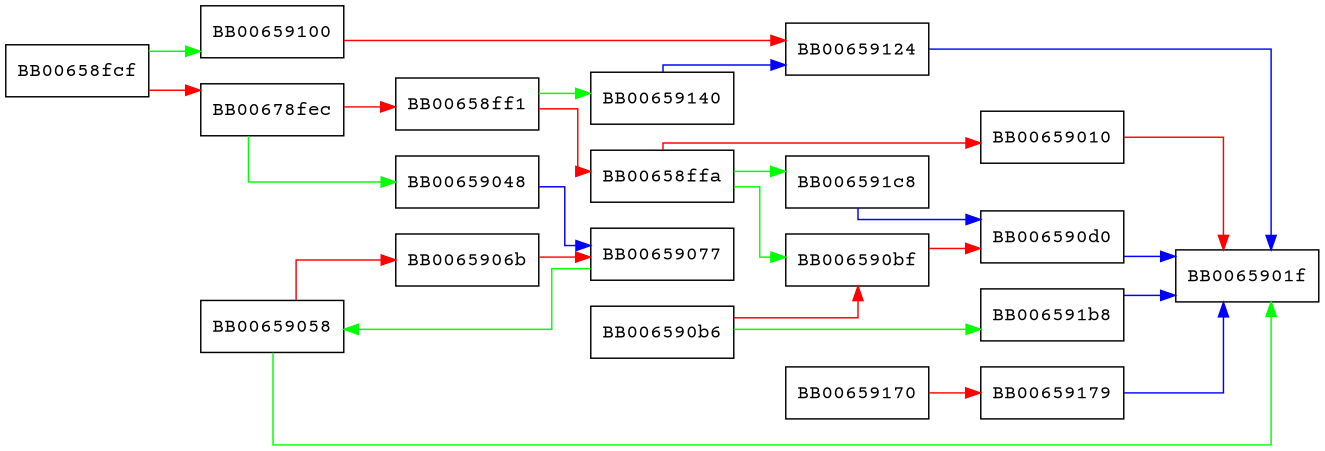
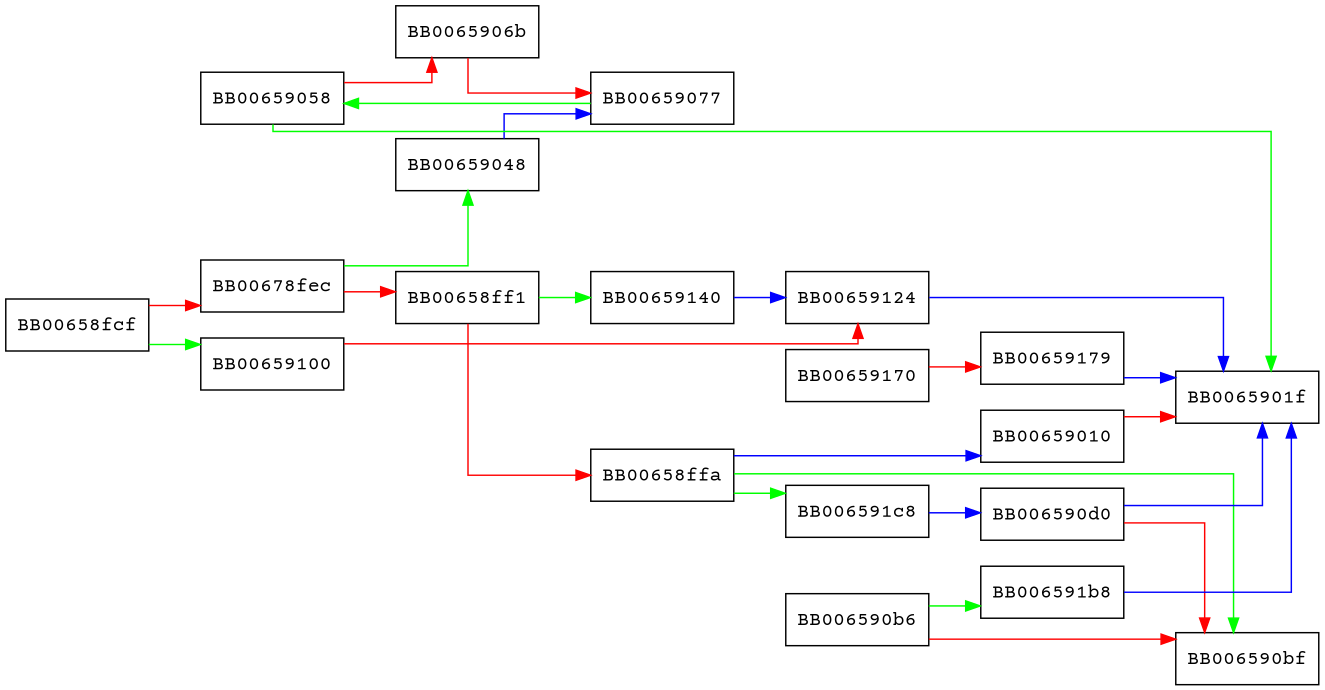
(811, 143) -> (850, 456)
(947, 248) -> (1205, 530)
